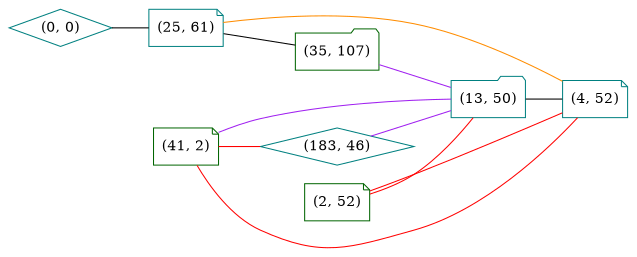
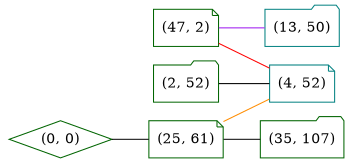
(61, 28) -> (61, 139)
(186, 28) -> (186, 139)
(415, 76) -> none
(544, 99) -> none
(186, 147) -> (186, 28)
(337, 147) -> none
(467, 153) -> (244, 84)
(433, 160) -> none
(337, 202) -> (186, 84)
